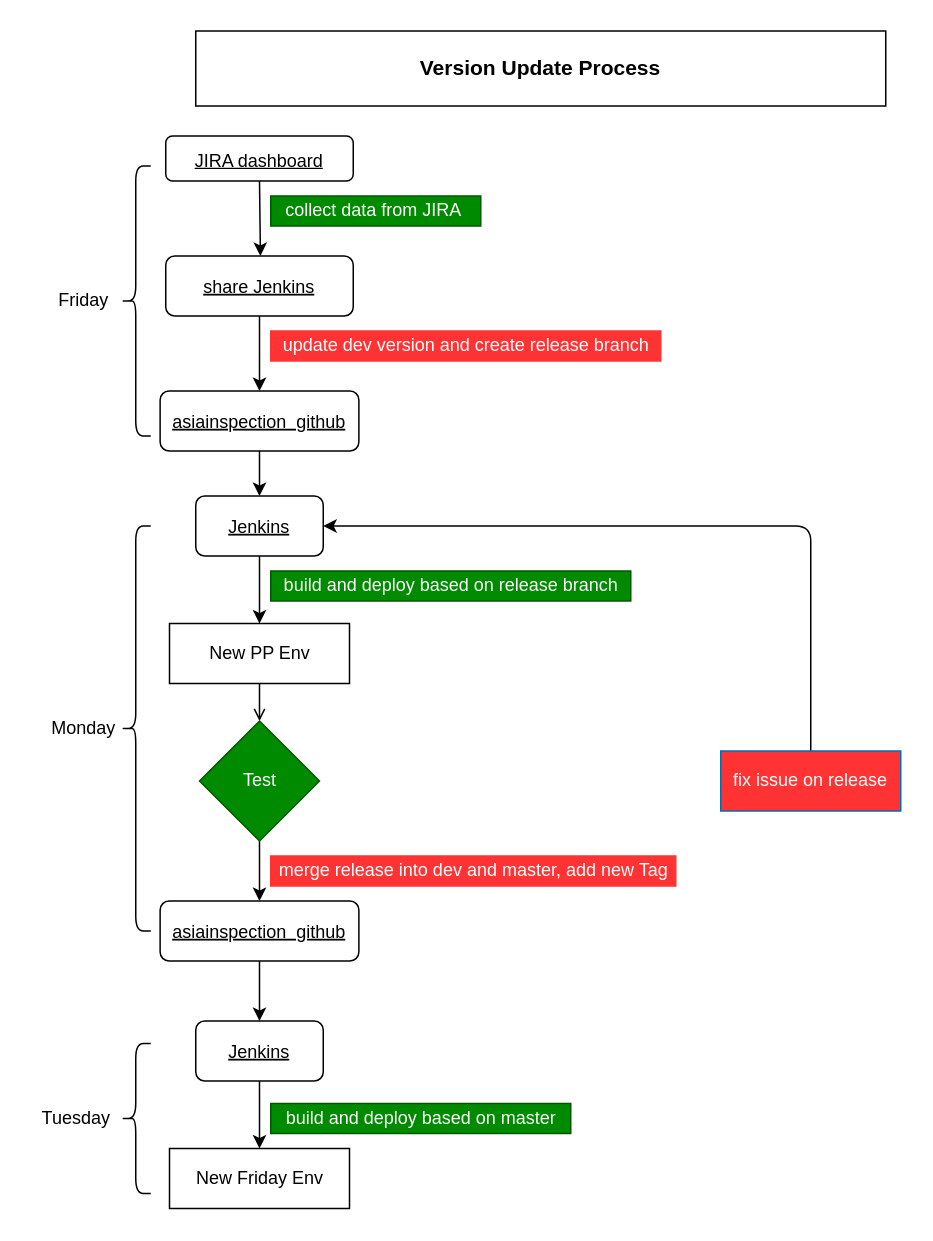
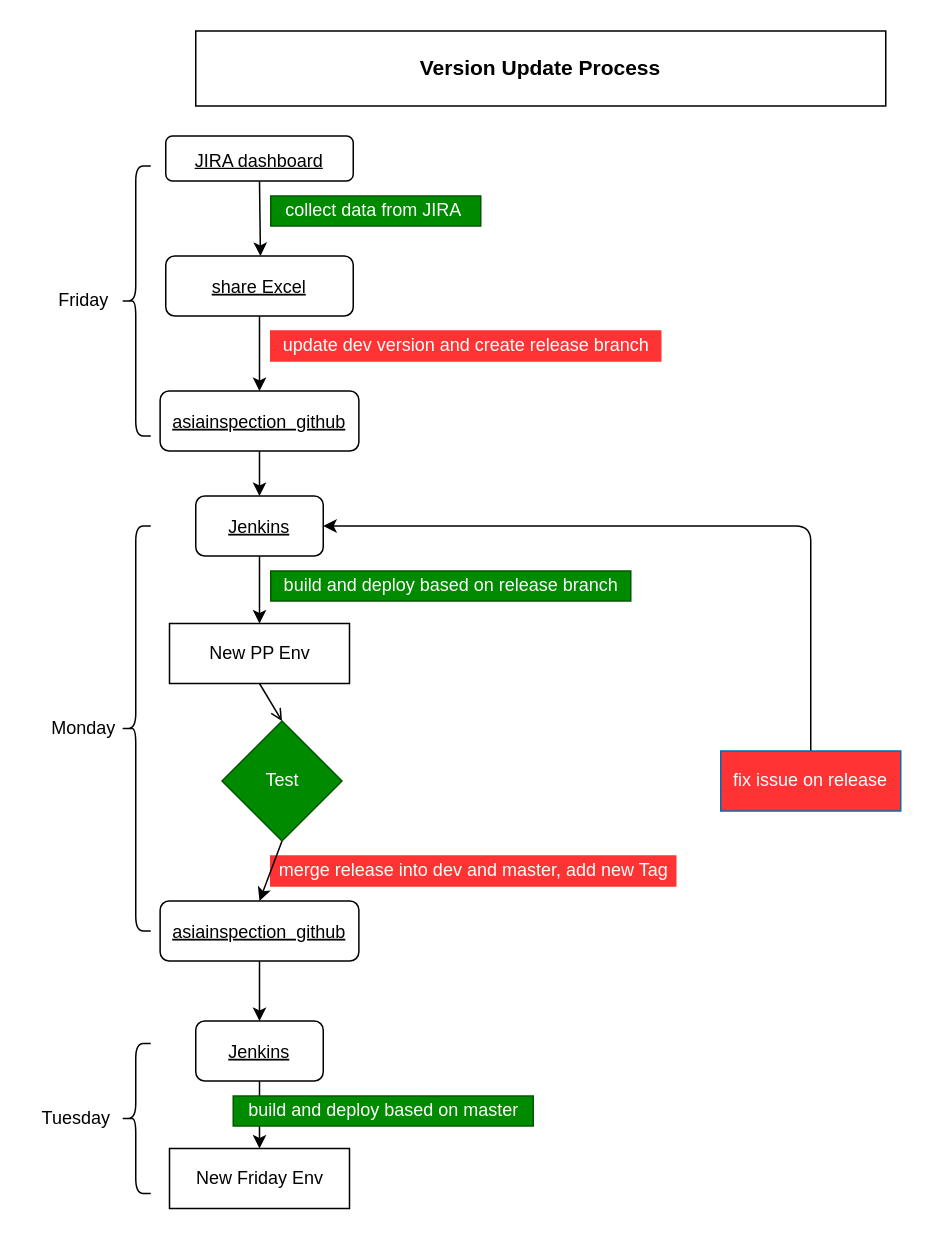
(259, 287) -> (259, 287)
(260, 781) -> (282, 781)
(421, 1118) -> (383, 1111)
